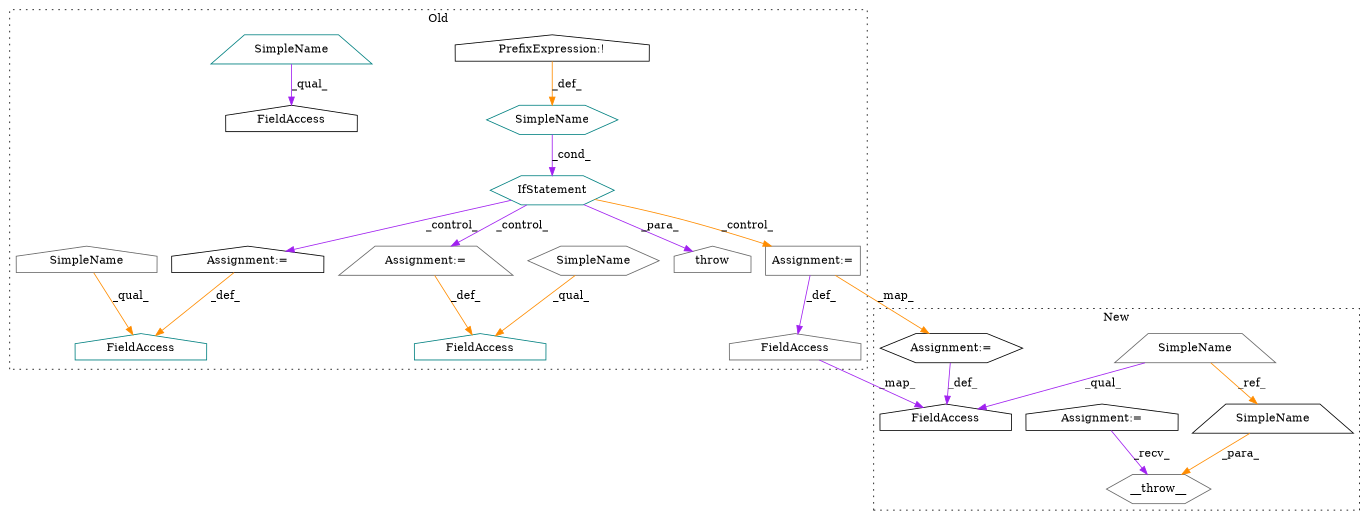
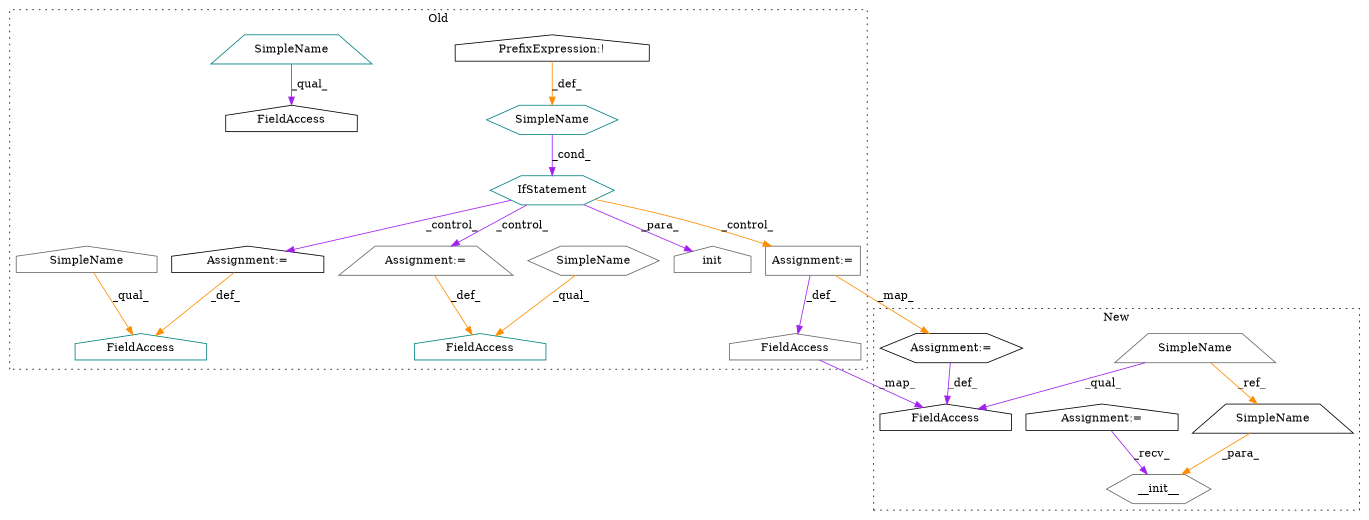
(713, 261) -> (713, 261)
(1159, 489) -> (1159, 489)
